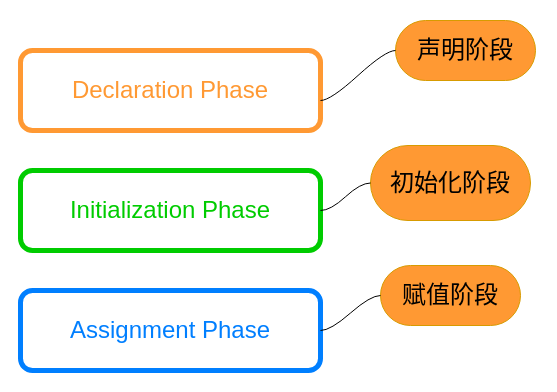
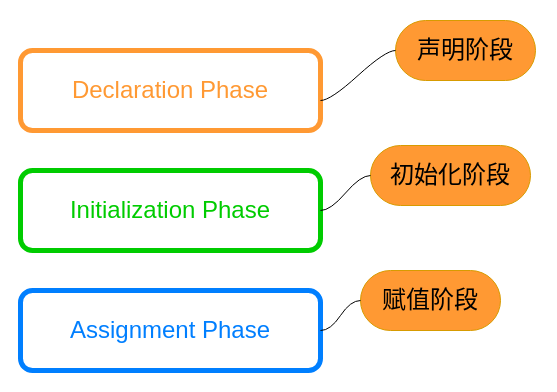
(451, 183) -> (451, 176)
(451, 296) -> (431, 301)
